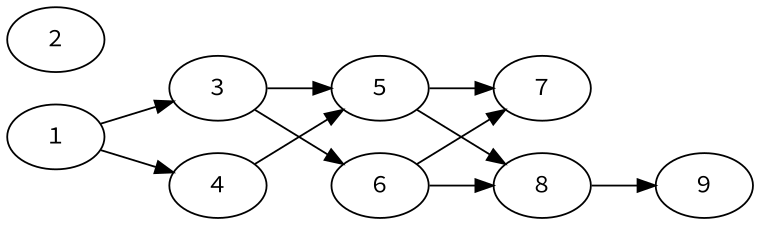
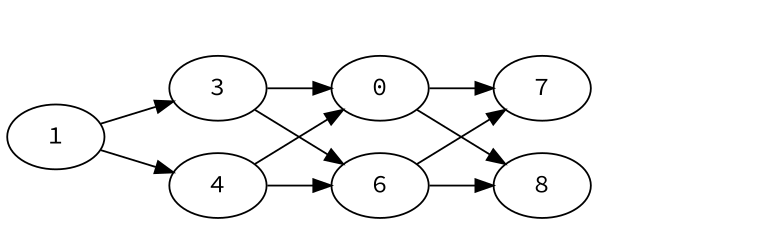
(56, 40) -> none
(380, 88) -> (380, 88)
none -> (290, 186)
(704, 186) -> none
